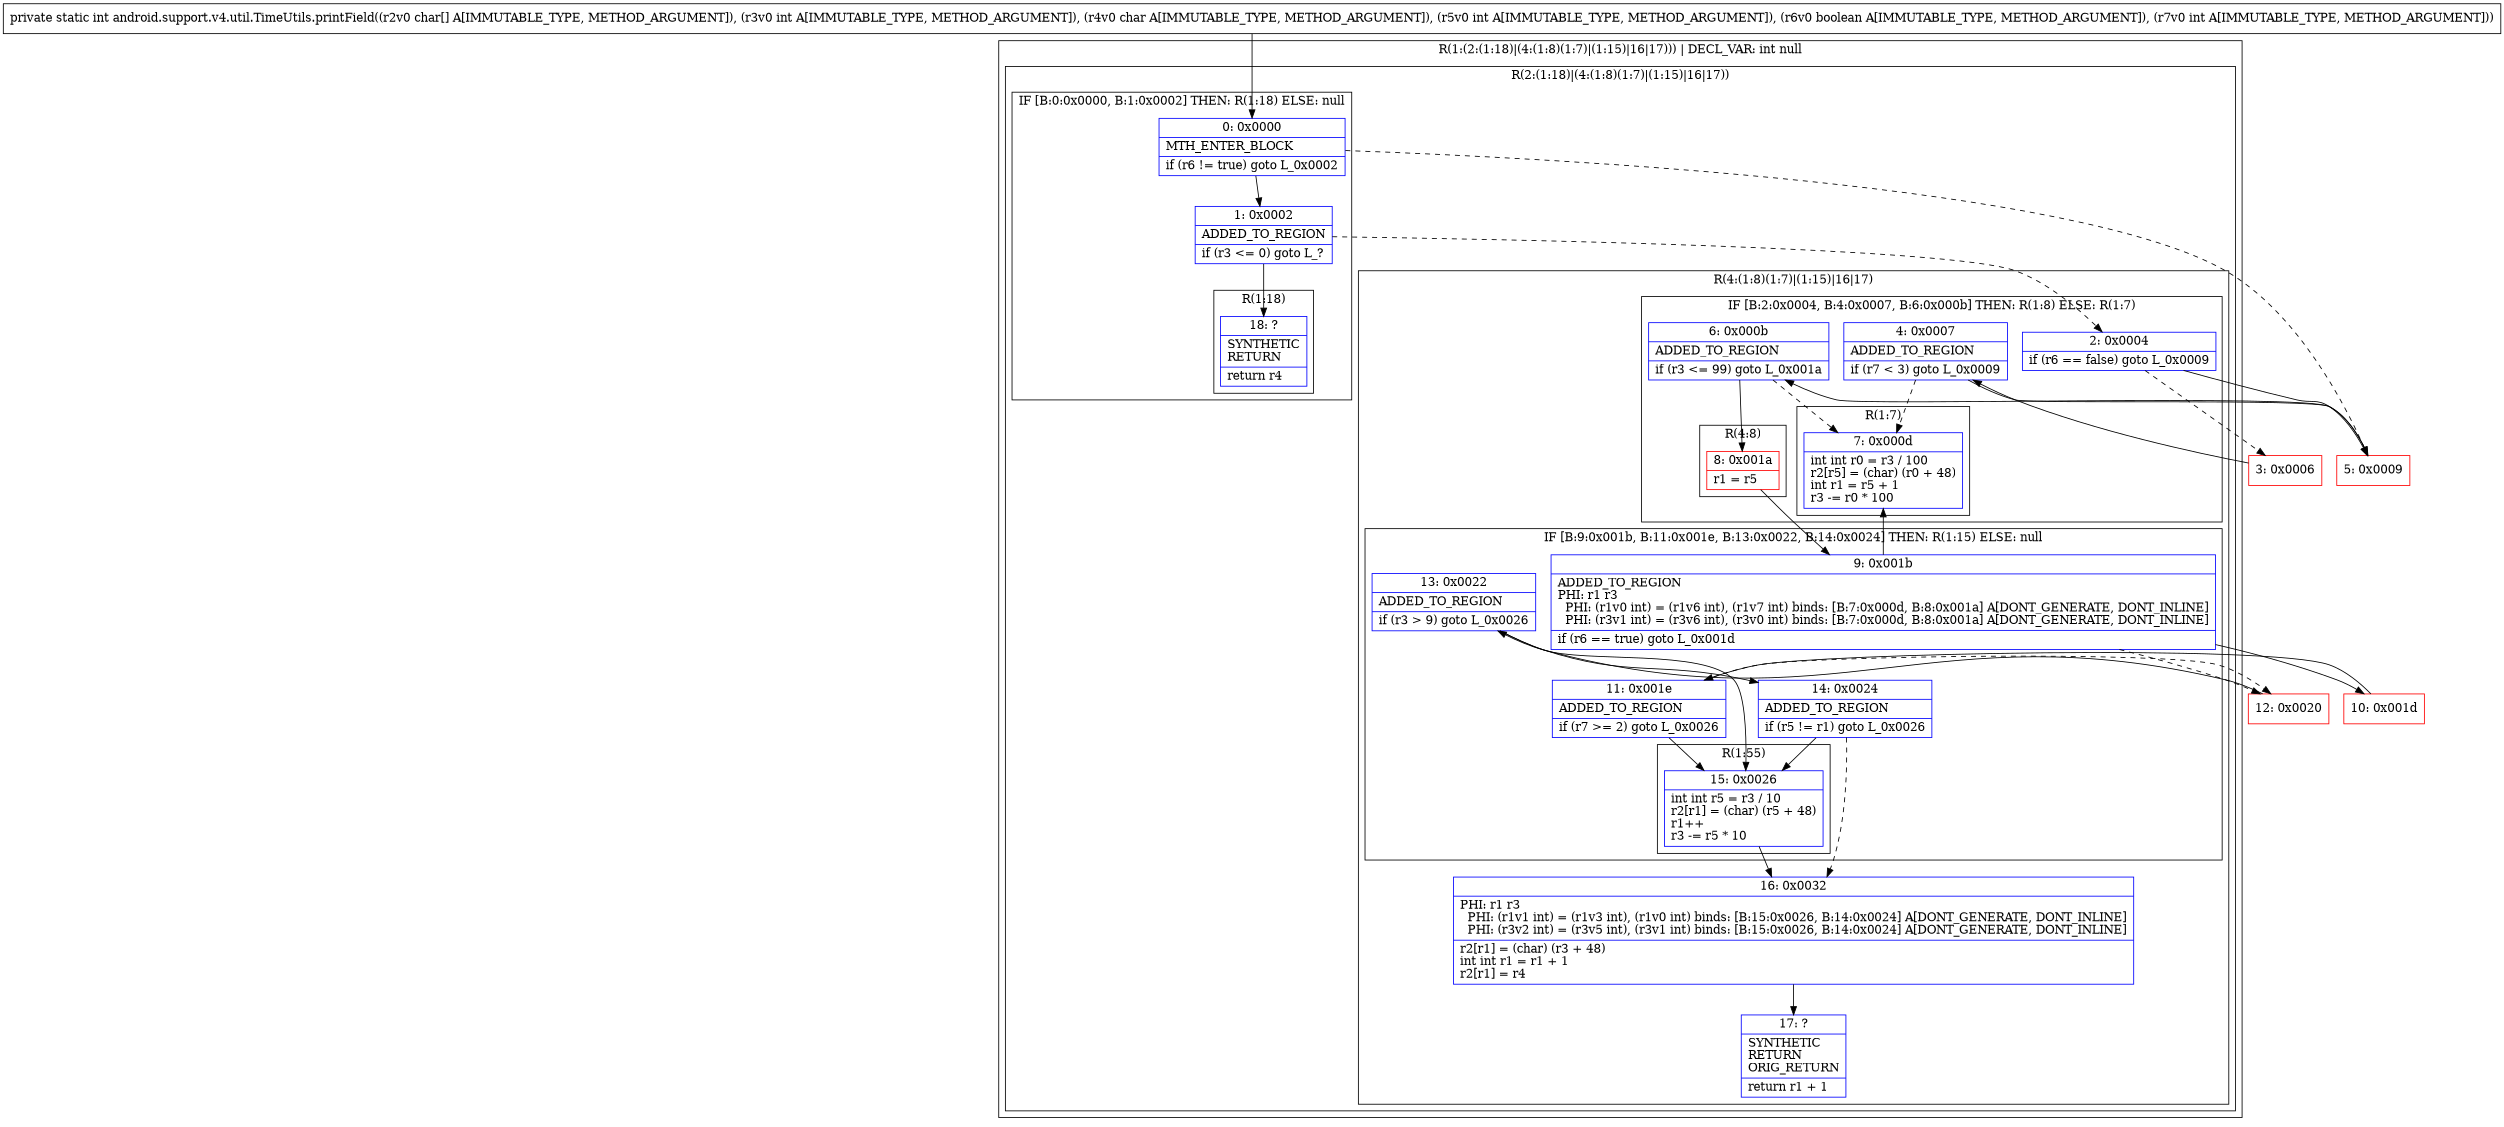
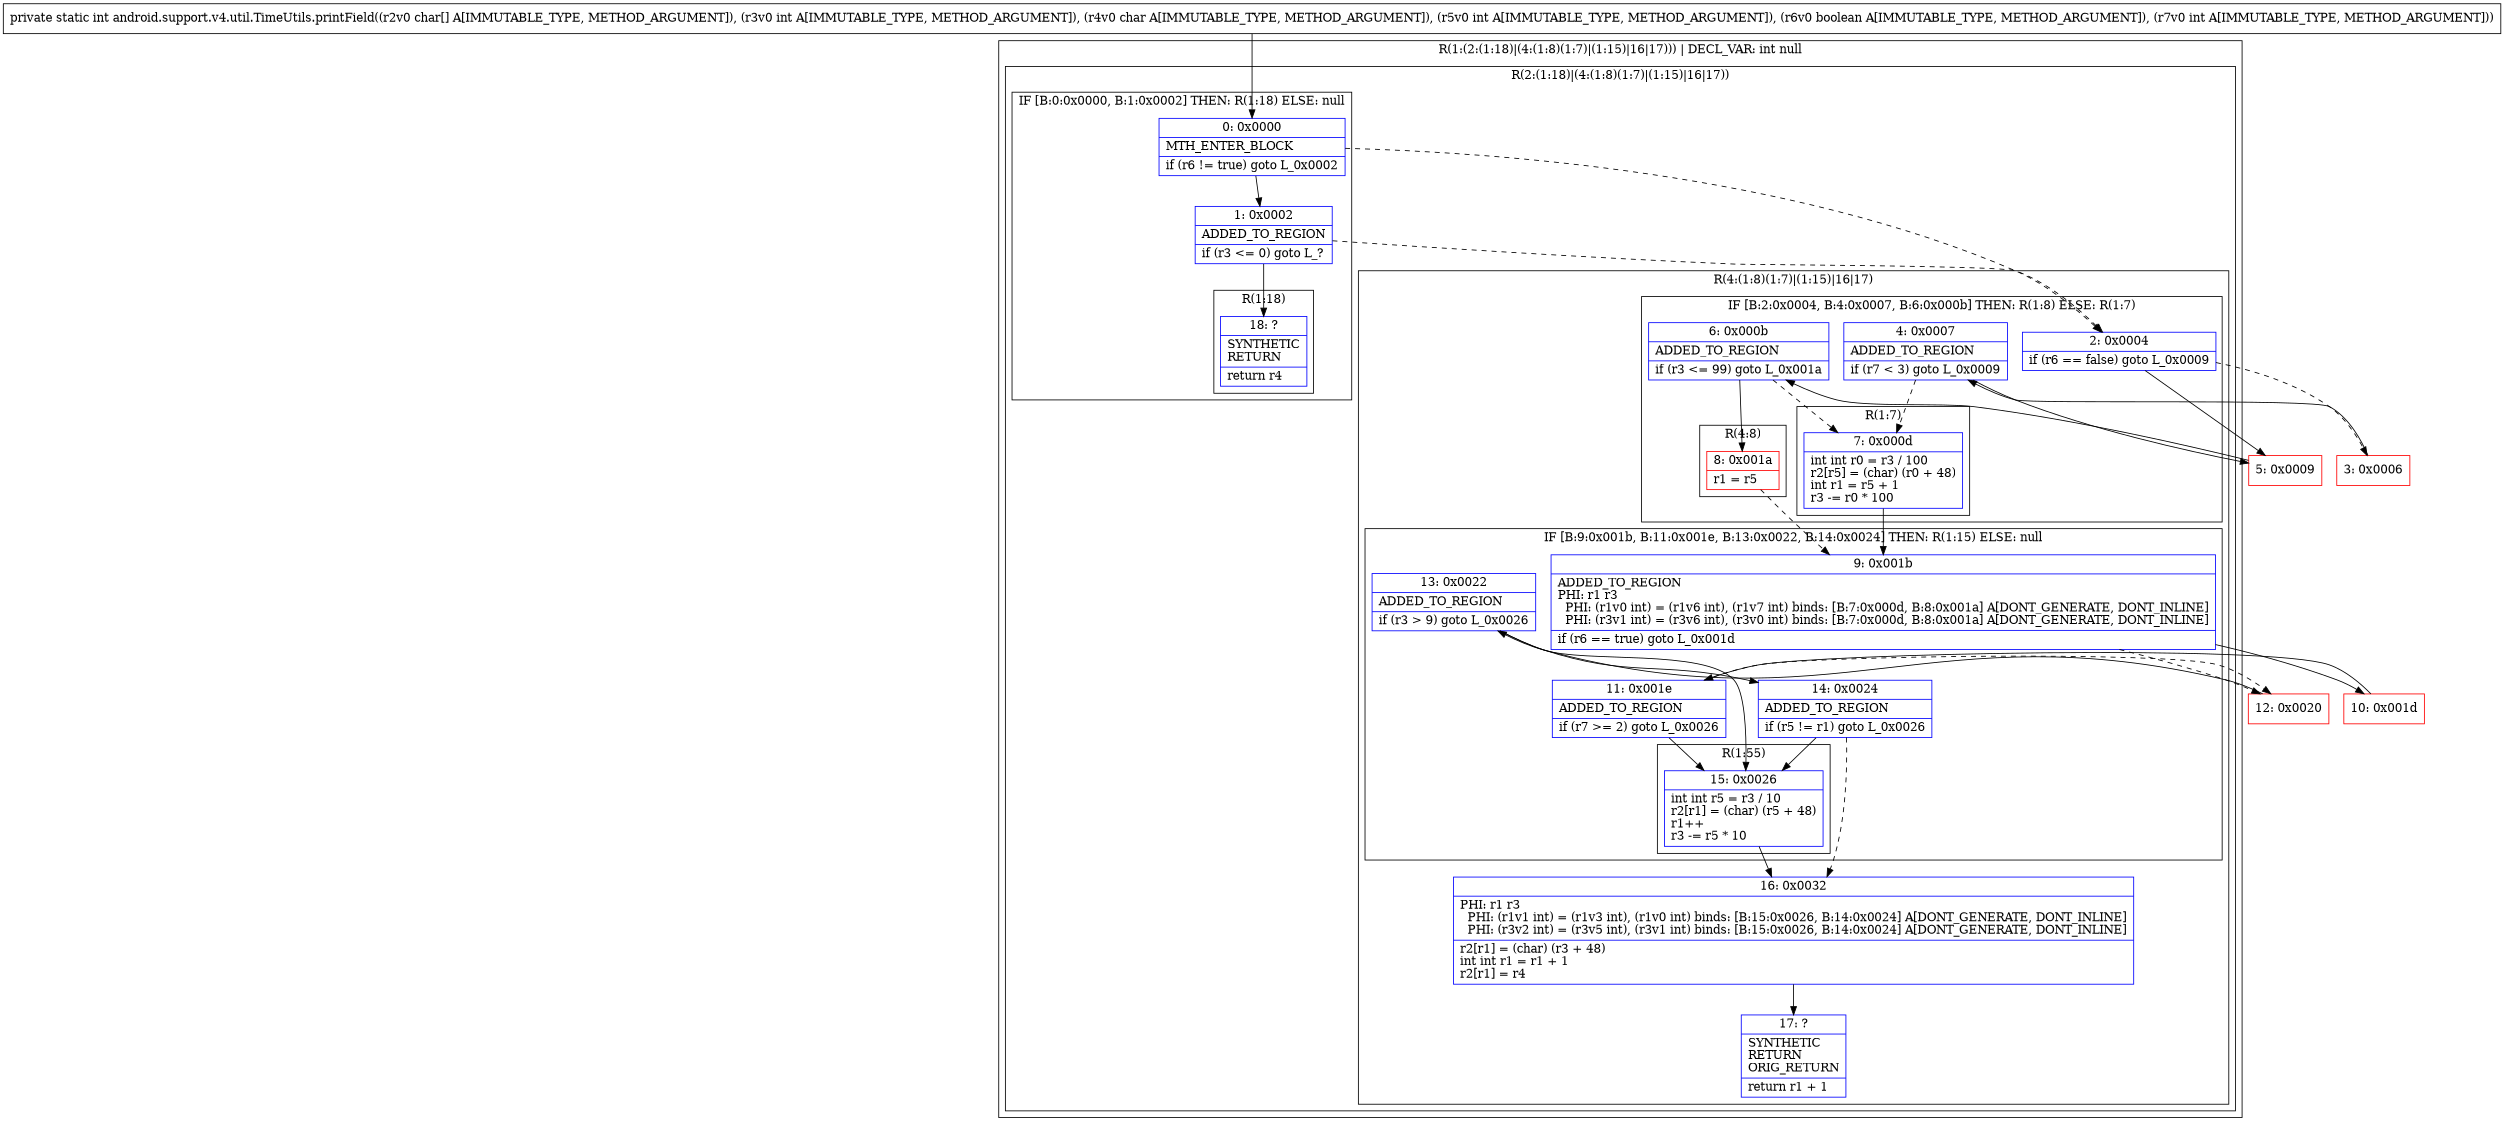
(1904, 193) -> (1734, 189)
(1788, 517) -> (1788, 517)
(1883, 536) -> (1883, 534)
